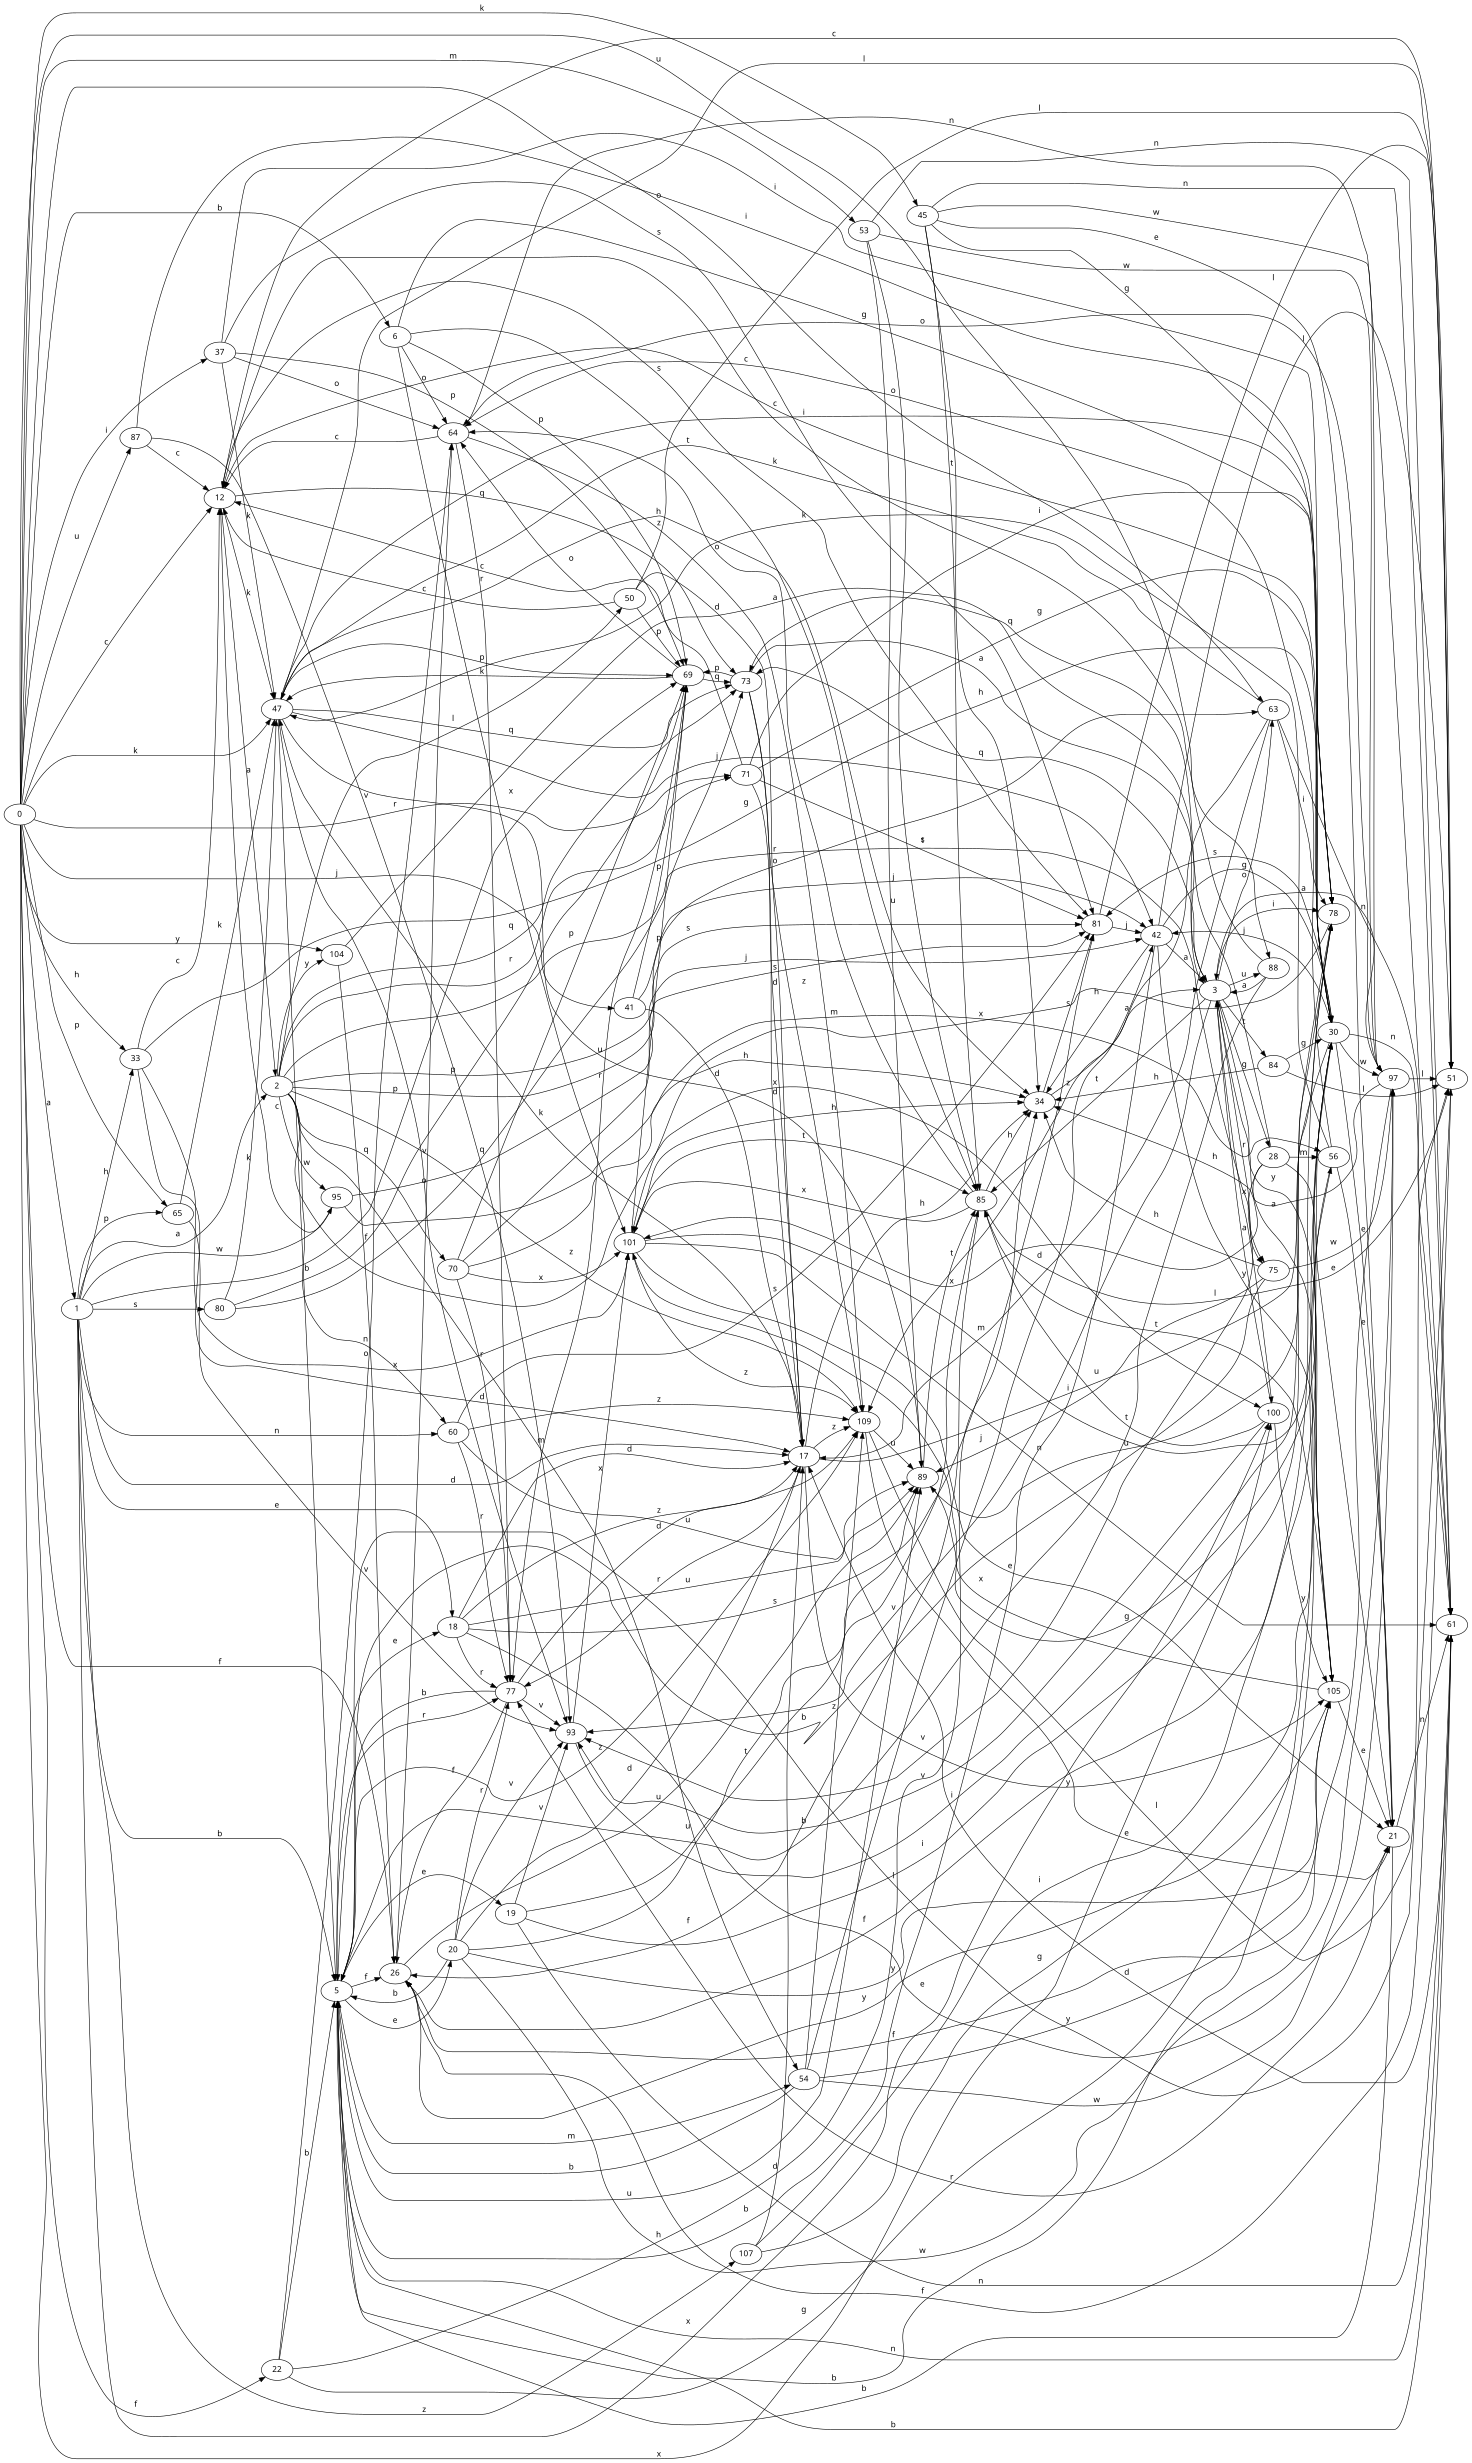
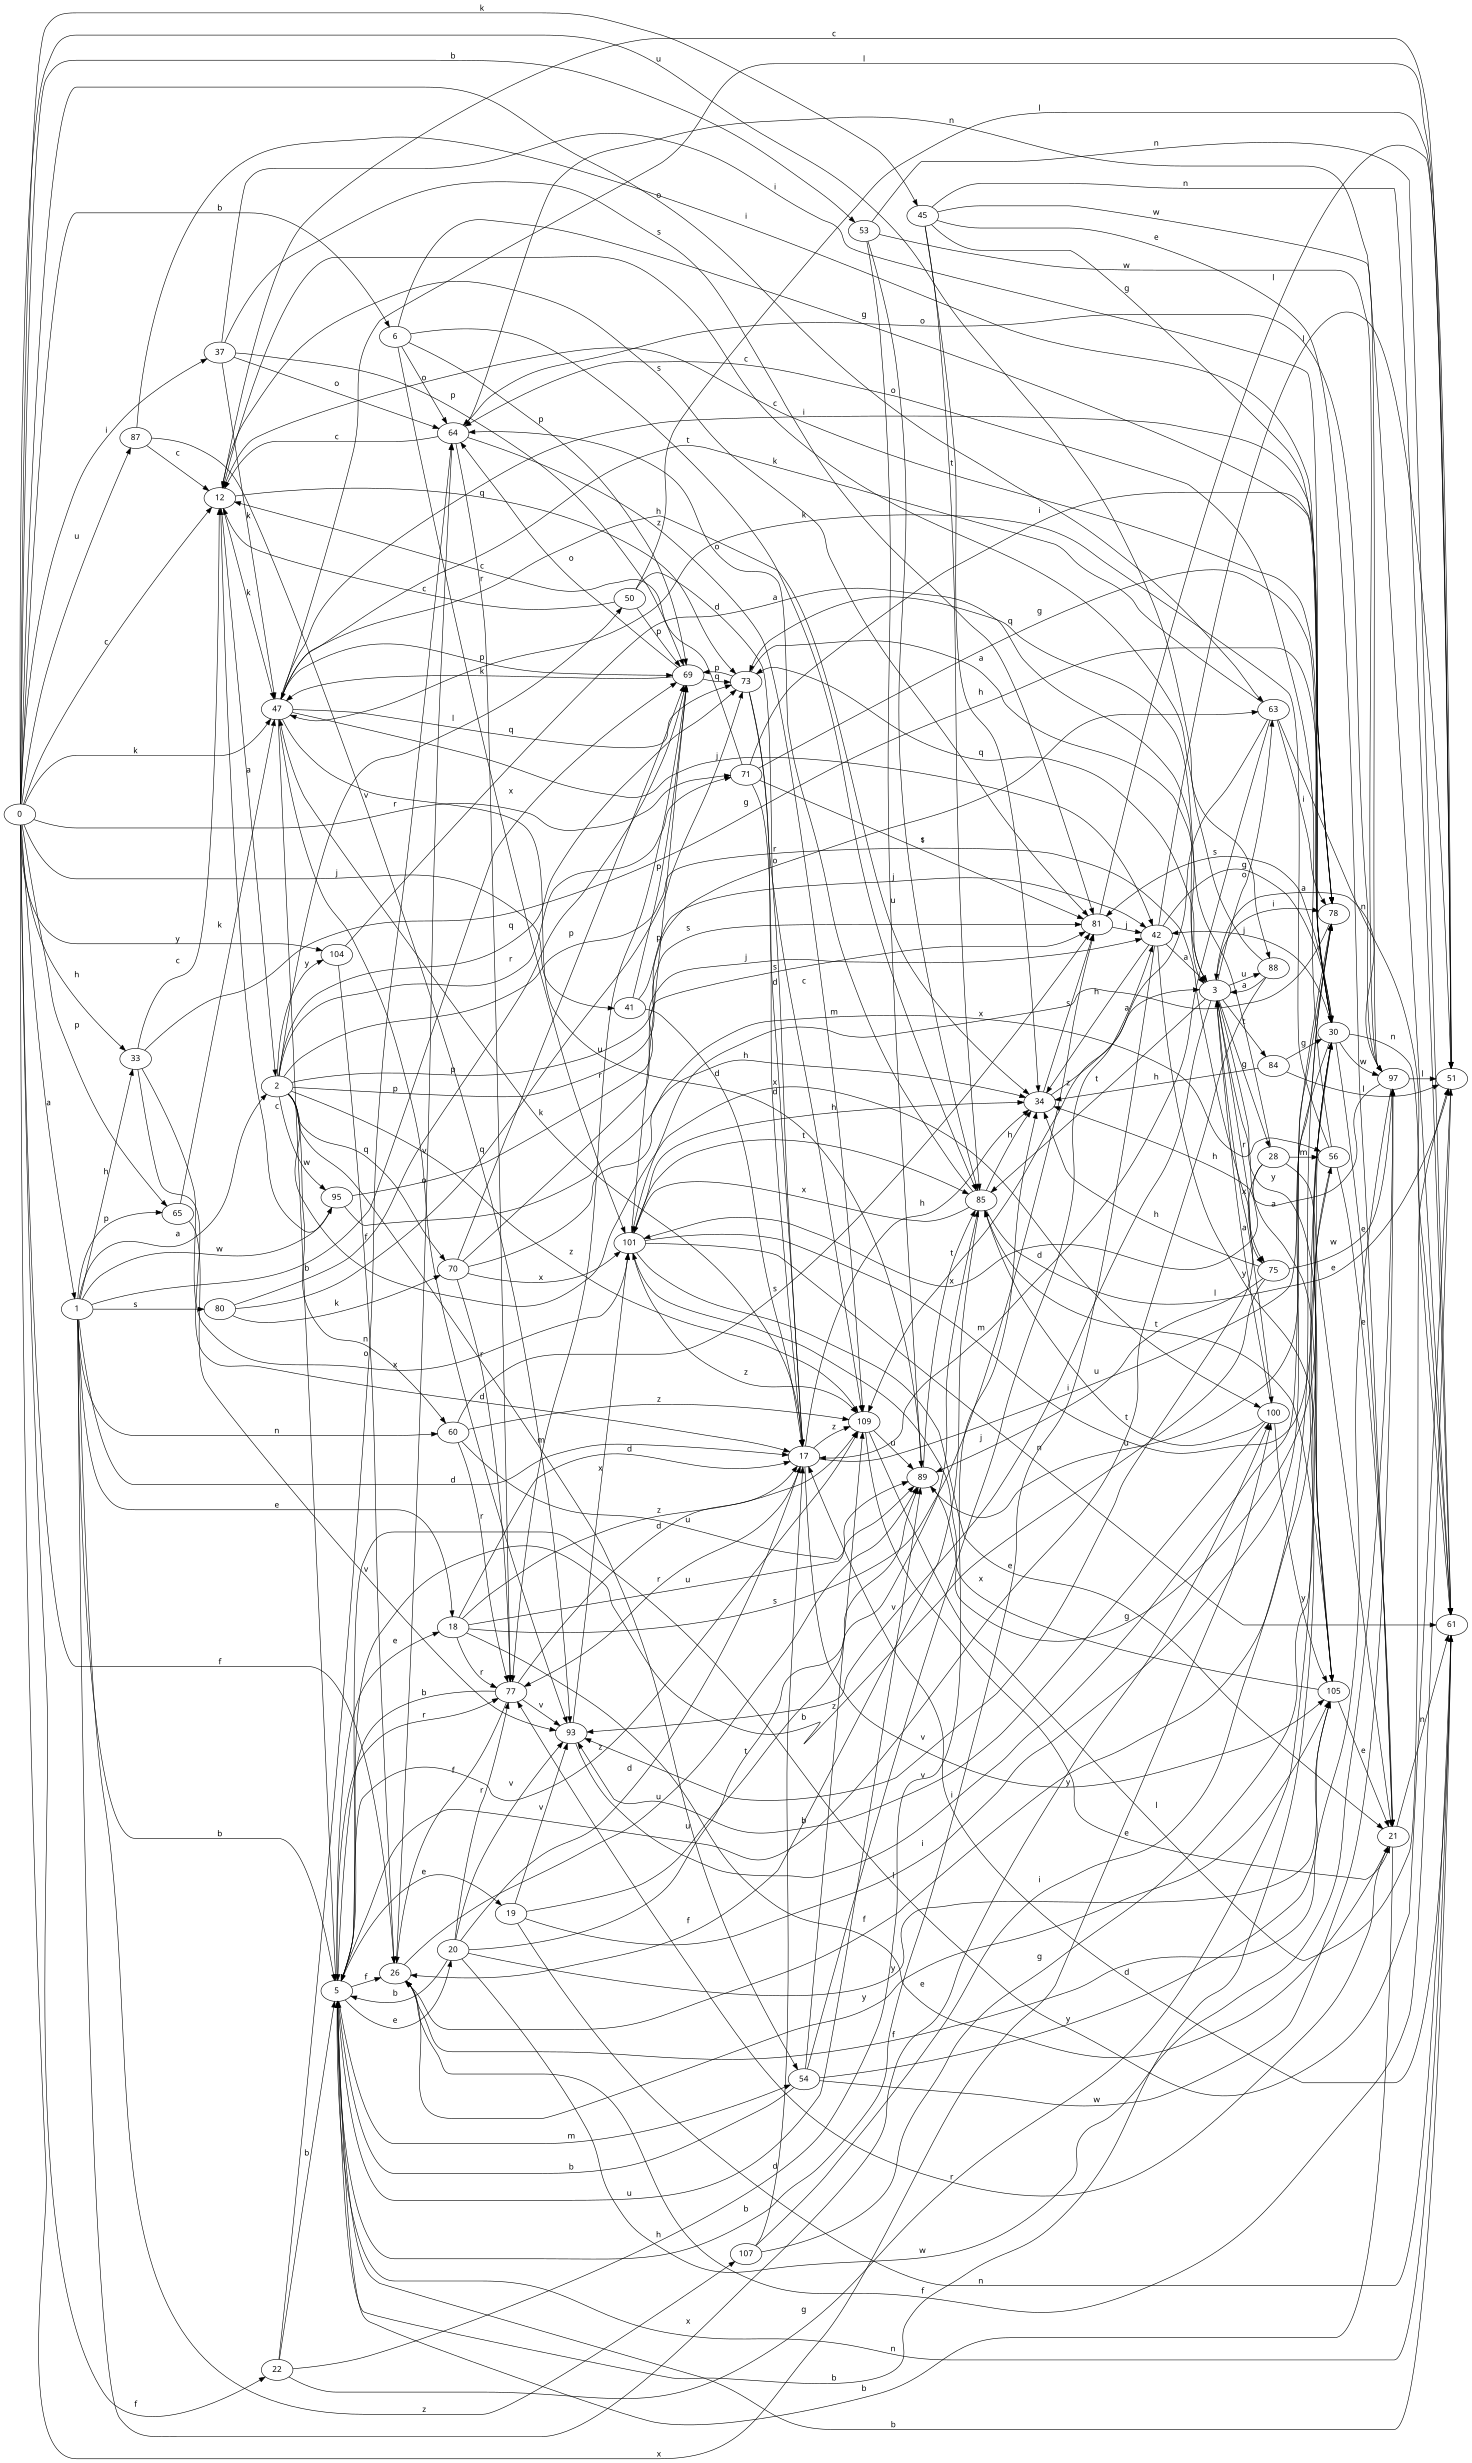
(453, 56) -> (453, 56)
(804, 981) -> (804, 981)
(262, 1014) -> (336, 1313)
